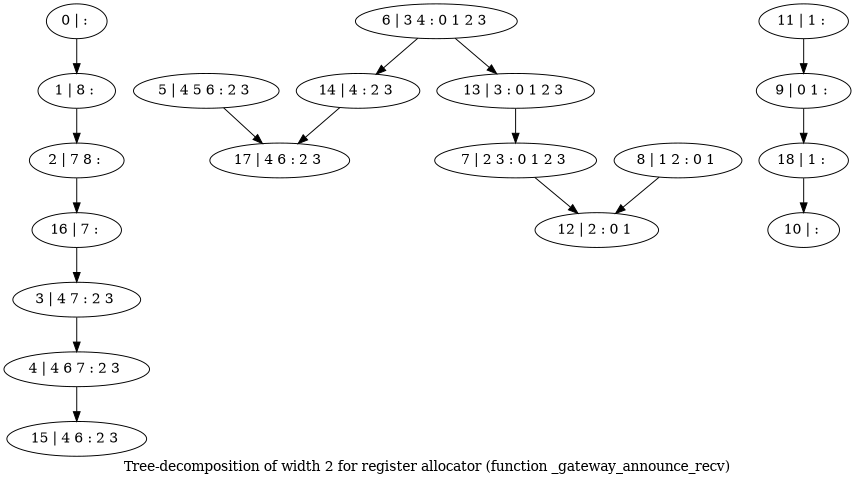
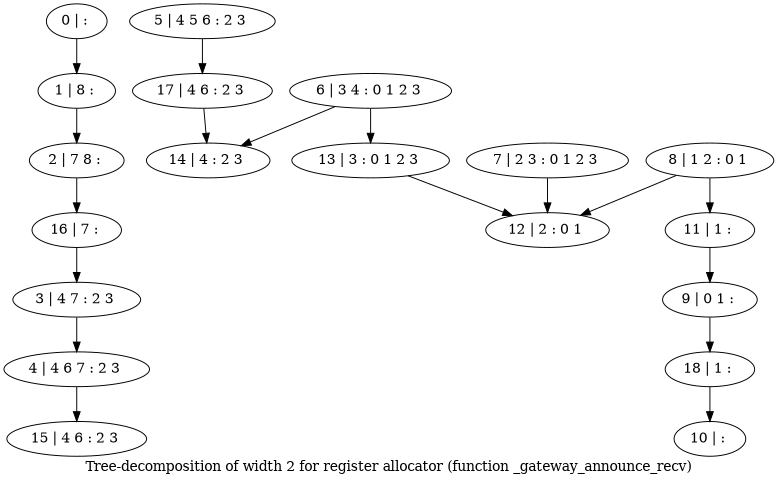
(516, 121) -> (456, 194)
(323, 122) -> (205, 121)
none -> (710, 191)
